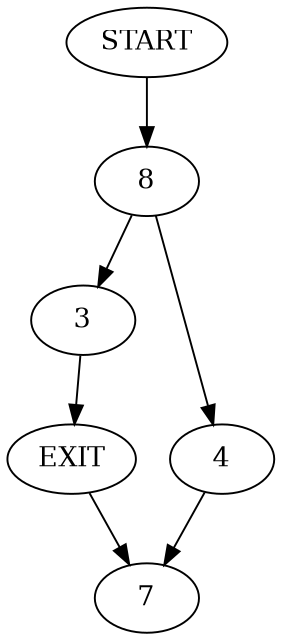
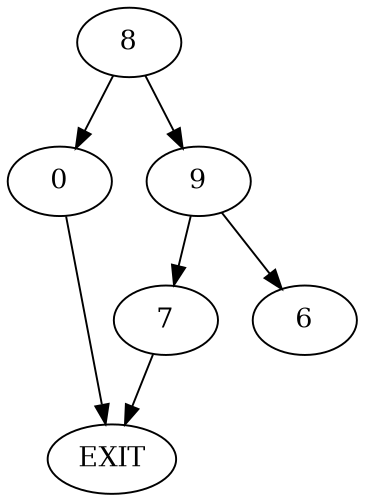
(147, 42) -> none
(83, 320) -> (60, 181)
none -> (305, 320)
(222, 459) -> (199, 181)
(105, 520) -> (143, 380)
